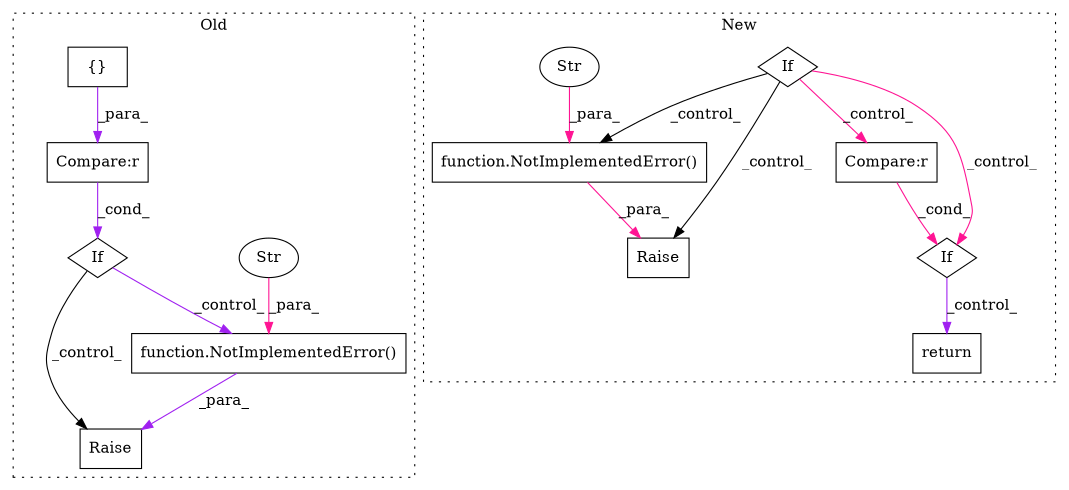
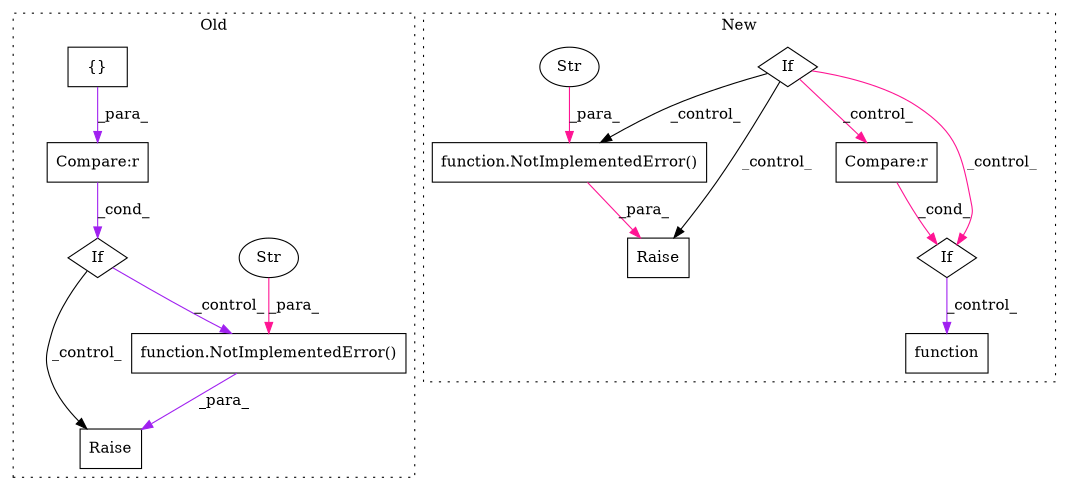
(947, 353) -> (947, 353)
